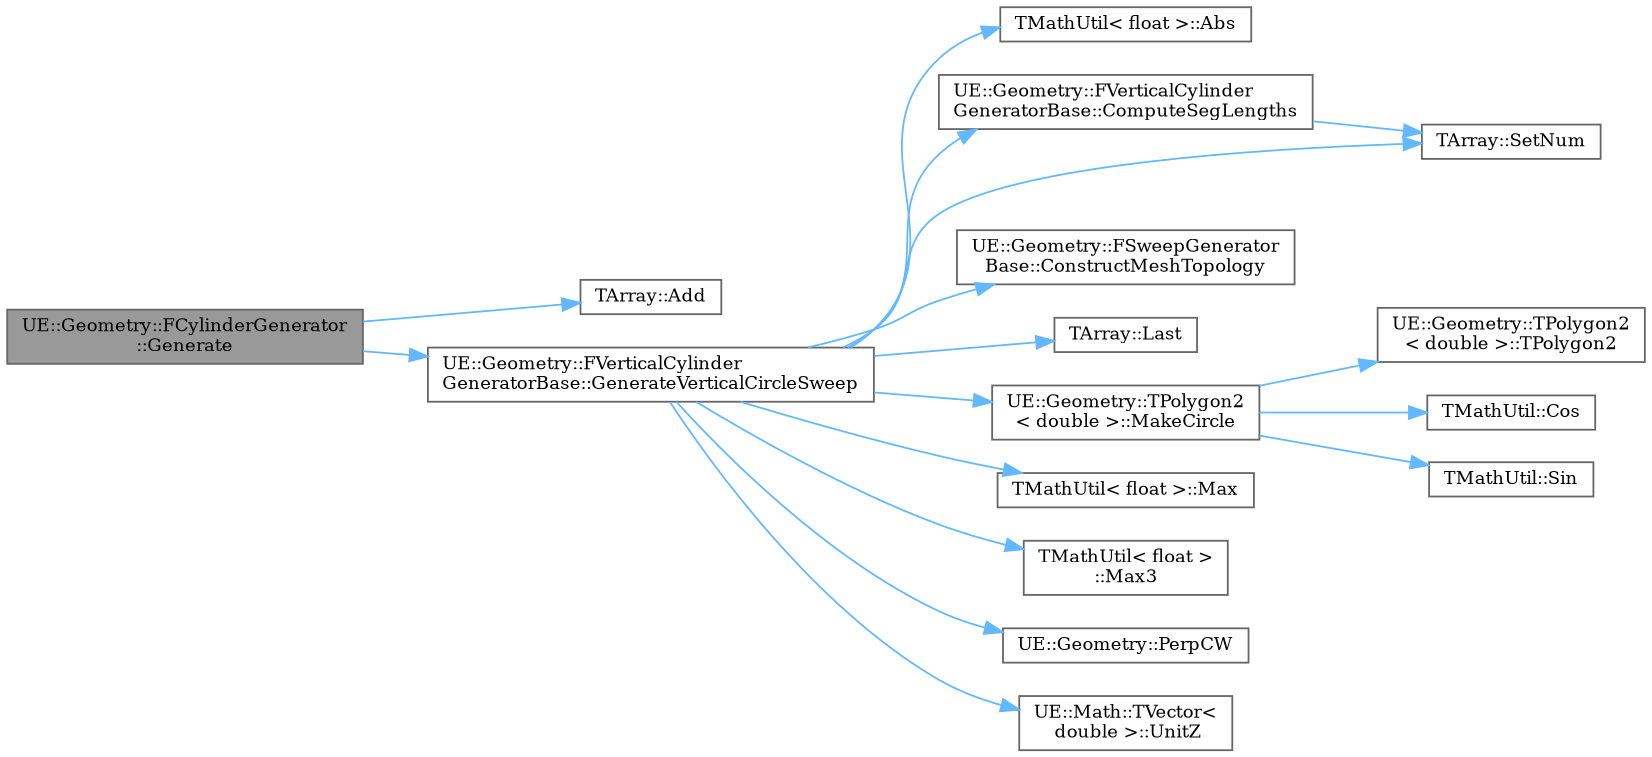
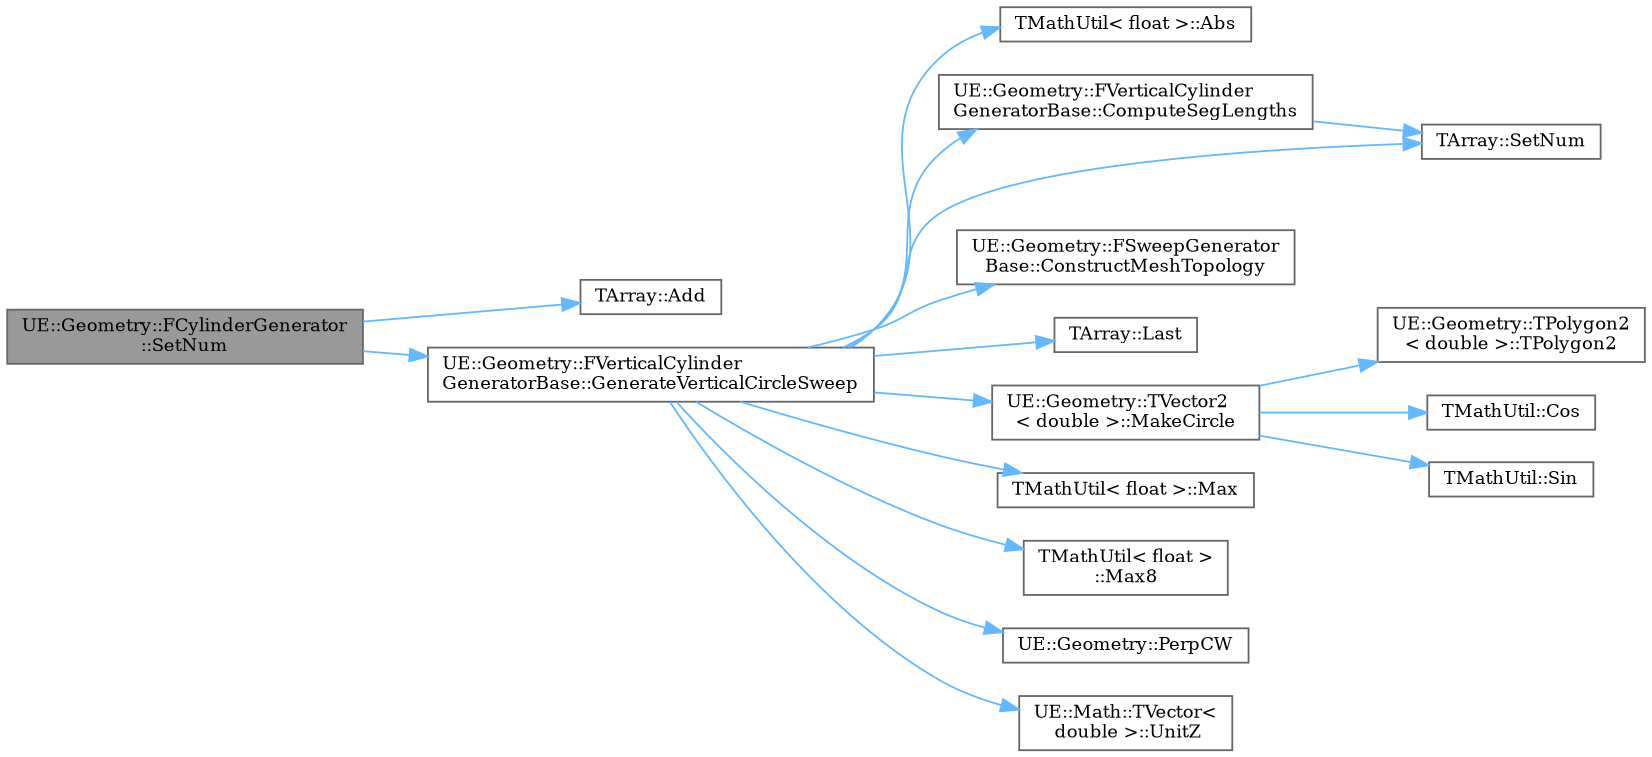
(185, 337) -> (185, 337)
(1126, 413) -> (1126, 413)
(1126, 568) -> (1126, 568)
